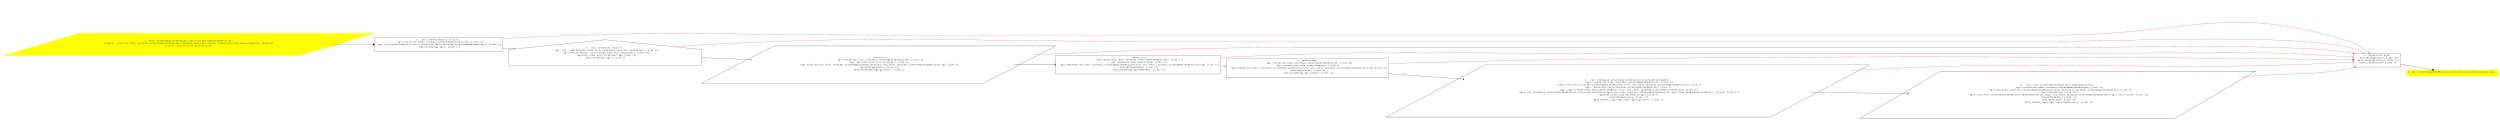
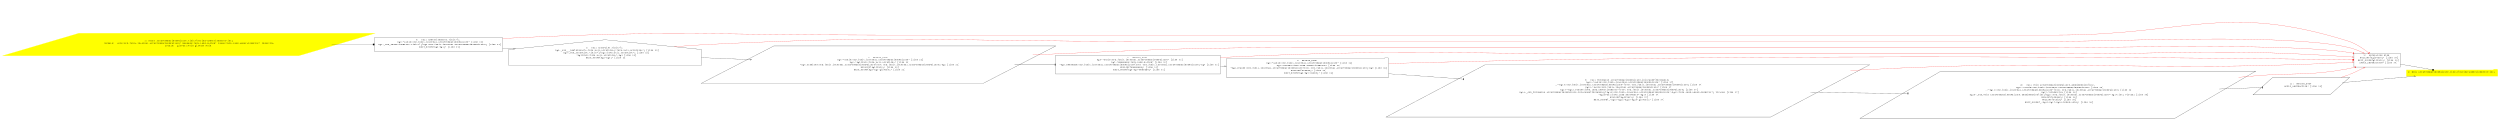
none -> (2301, 86)
